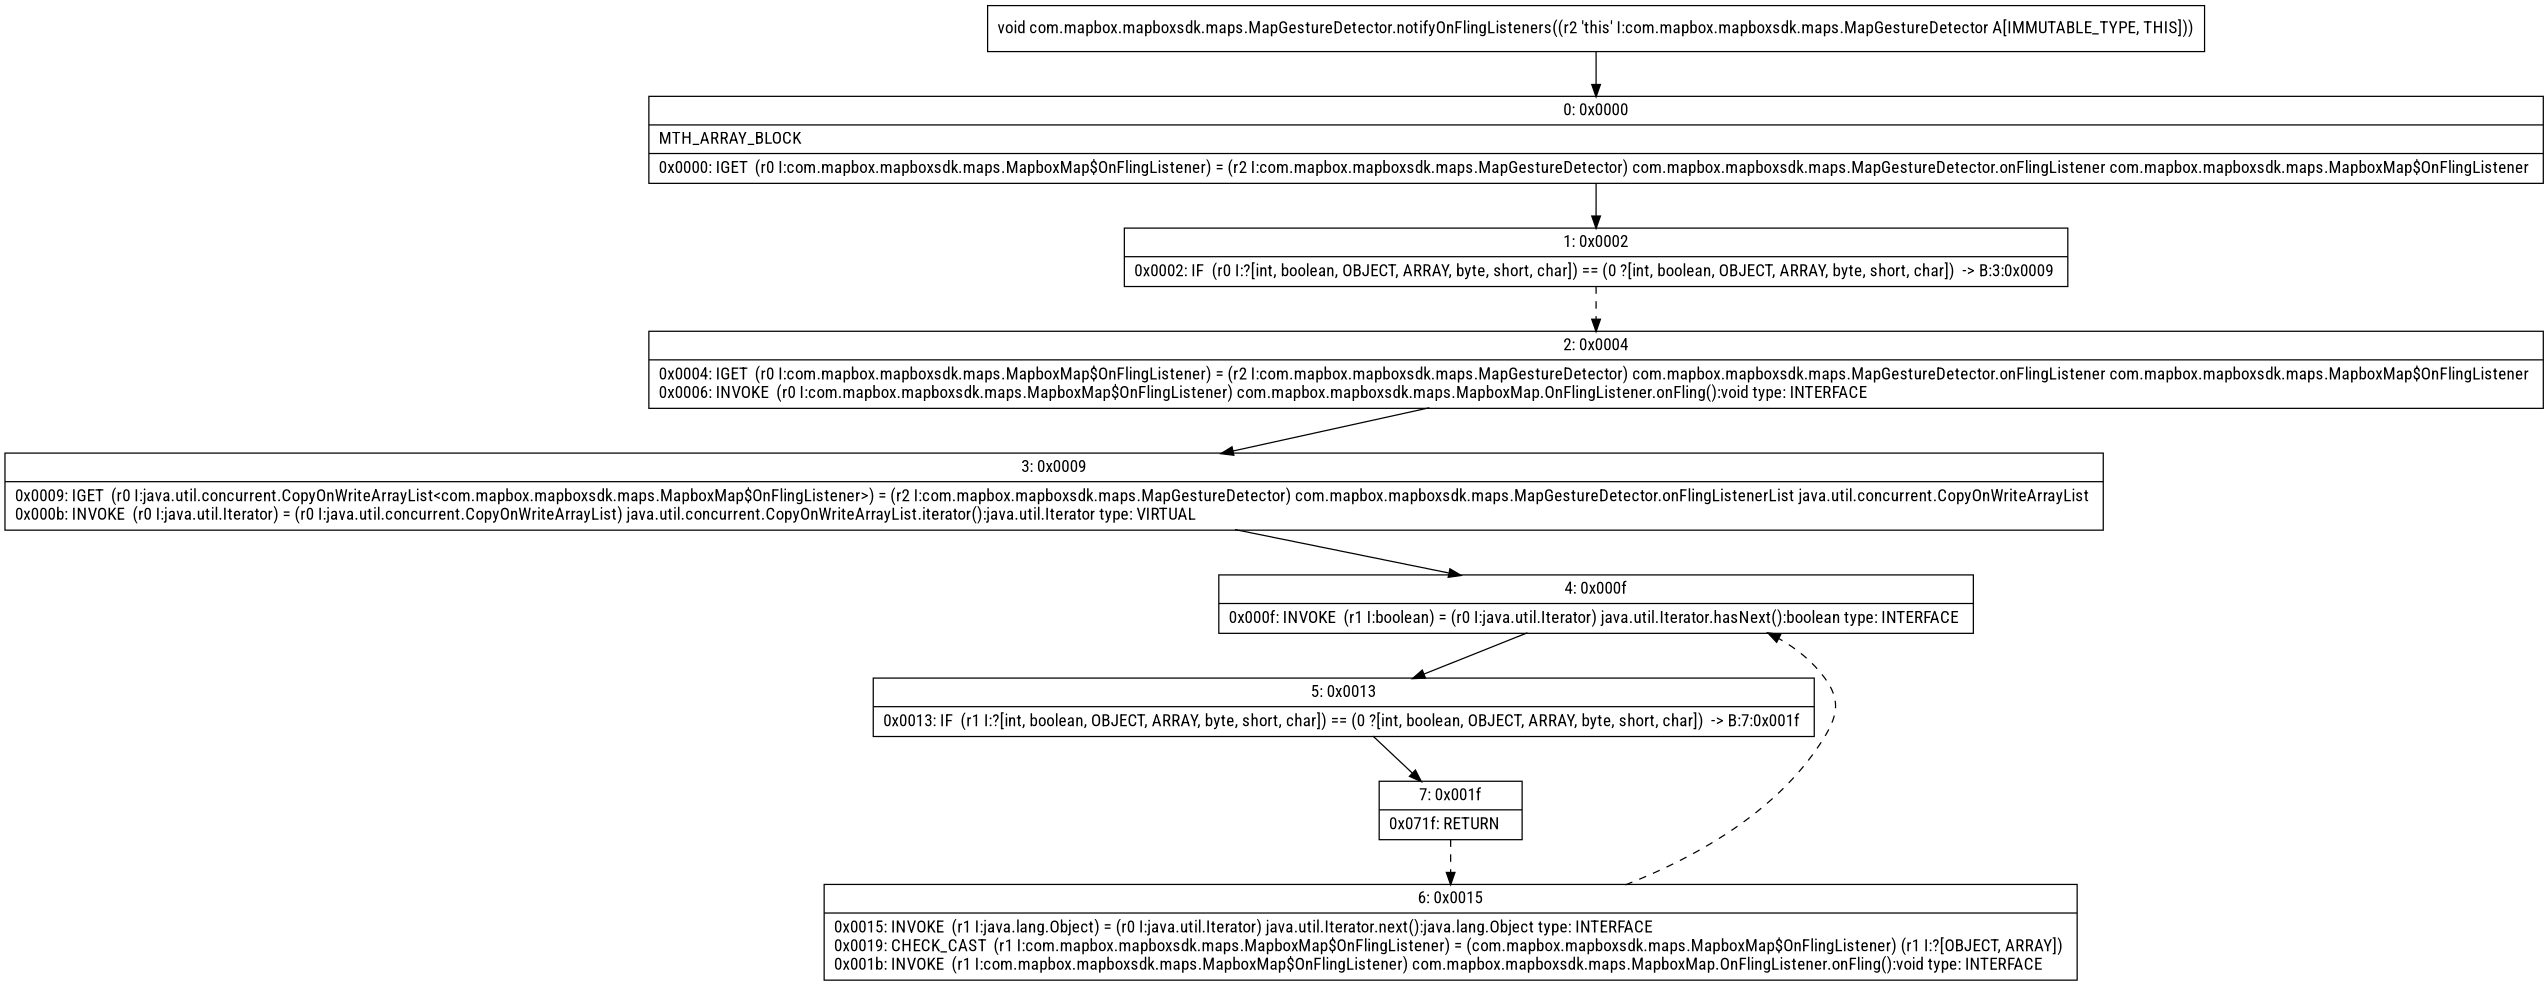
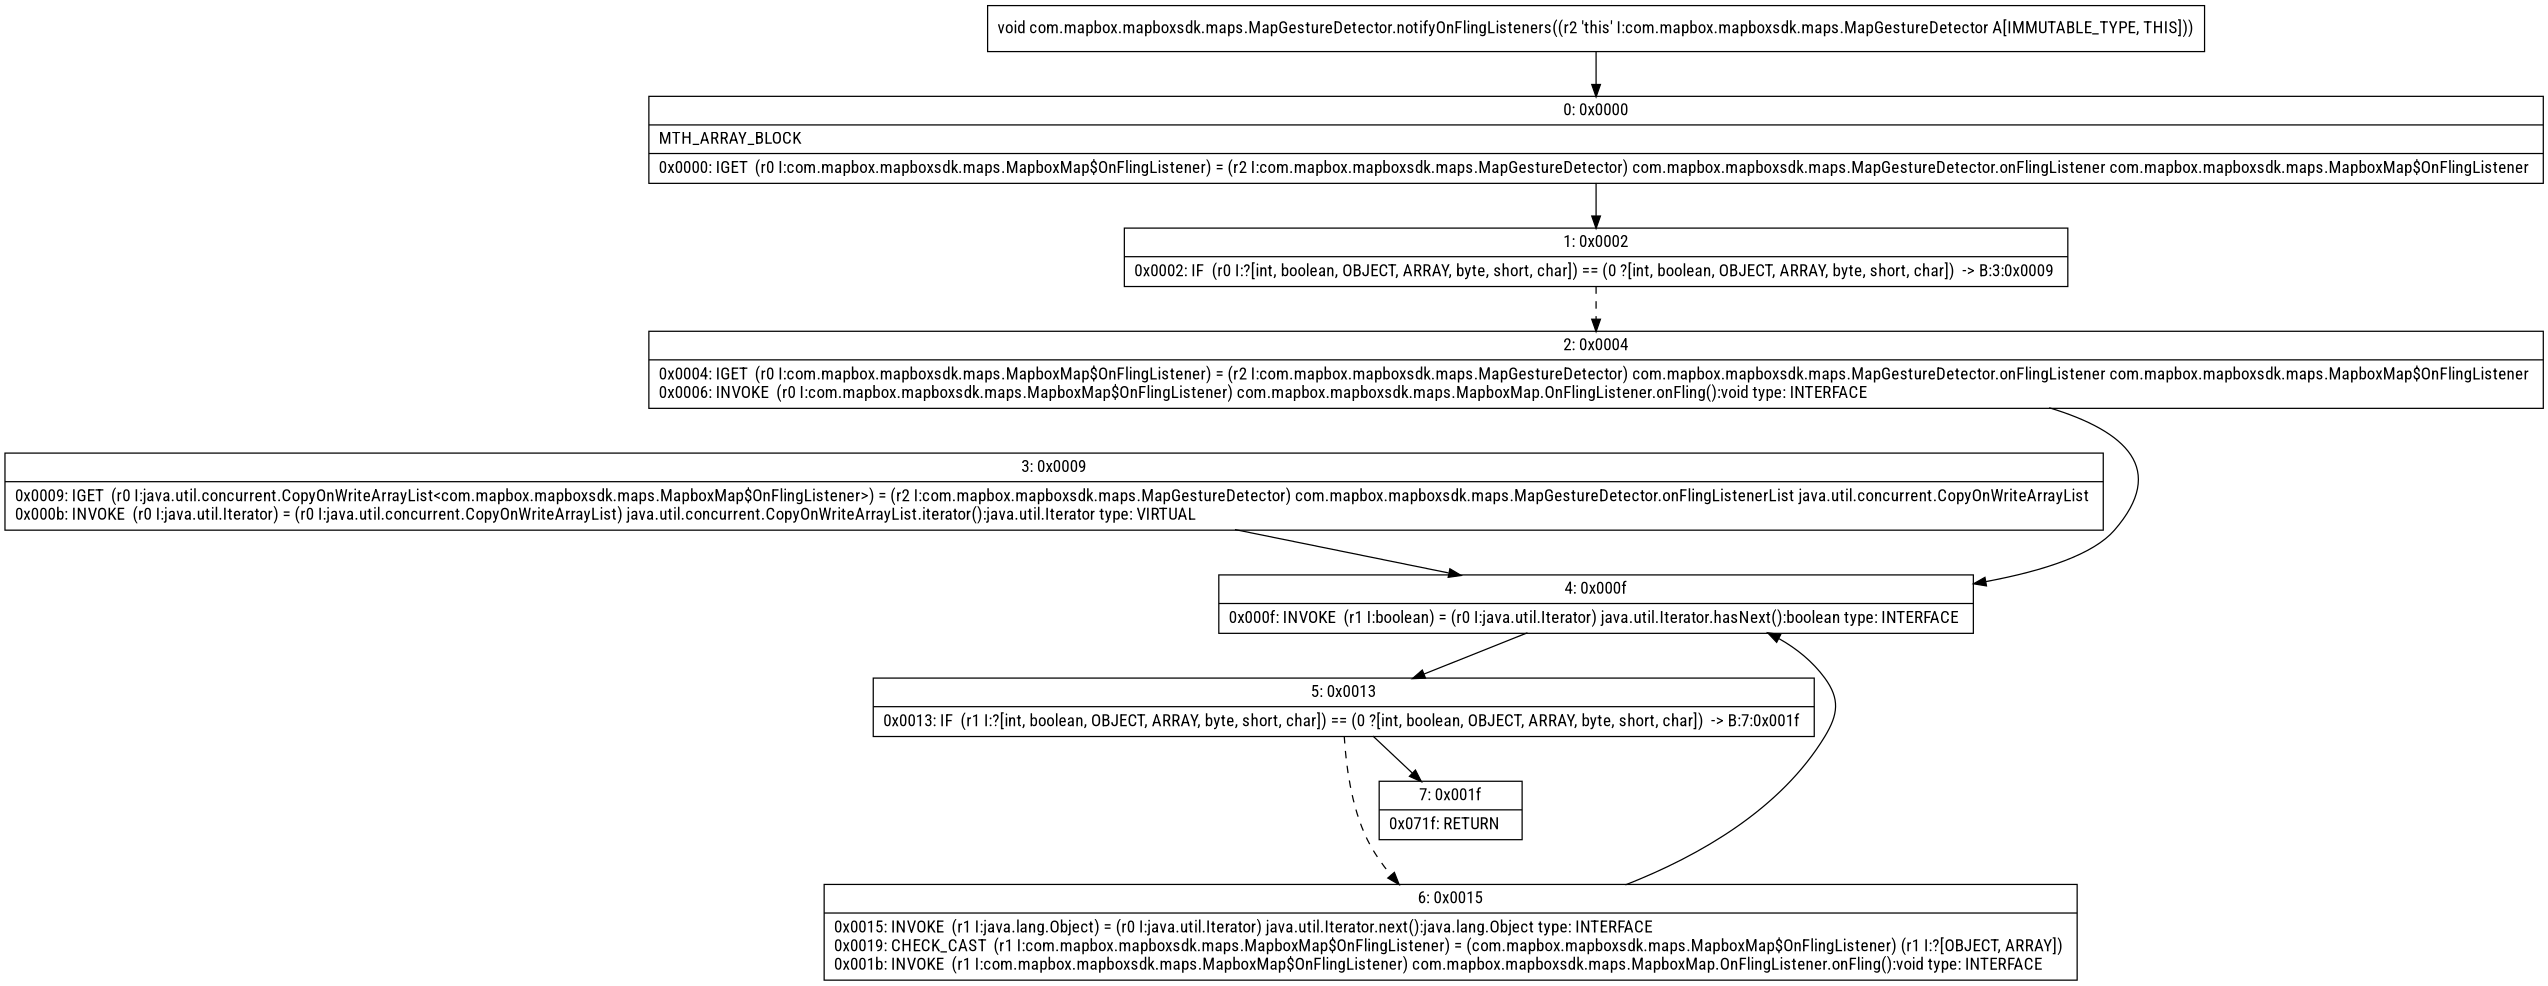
(1331, 429) -> (2126, 515)
(1785, 787) -> (1785, 787)
(1451, 856) -> (1356, 810)
